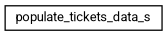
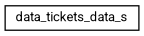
(84, 18) -> (72, 18)
